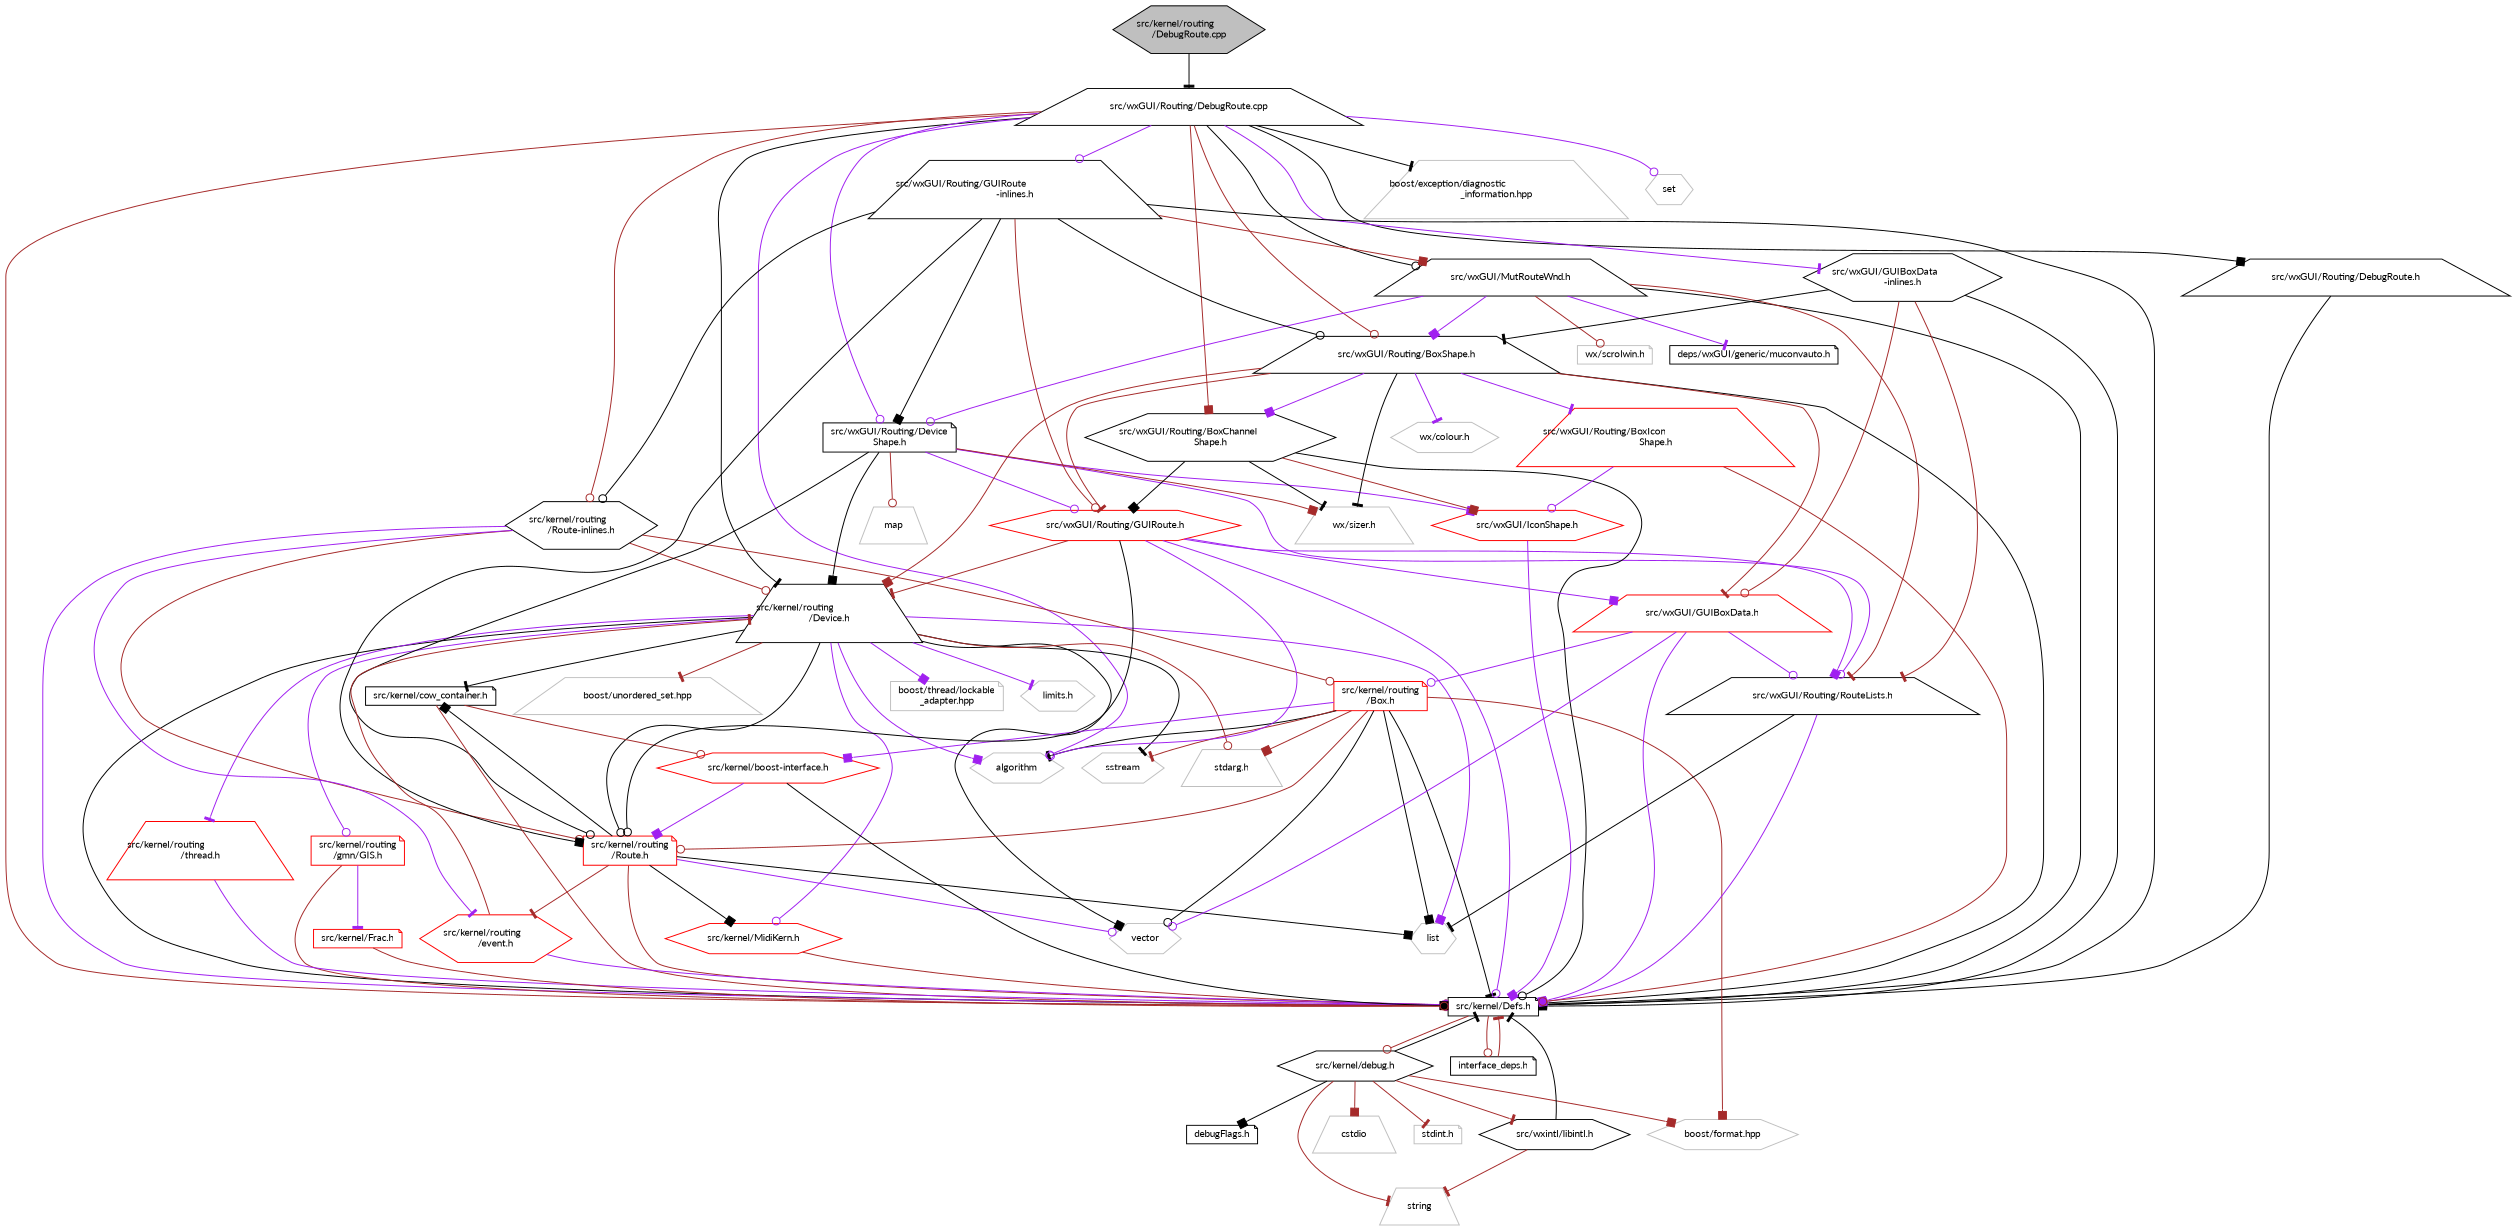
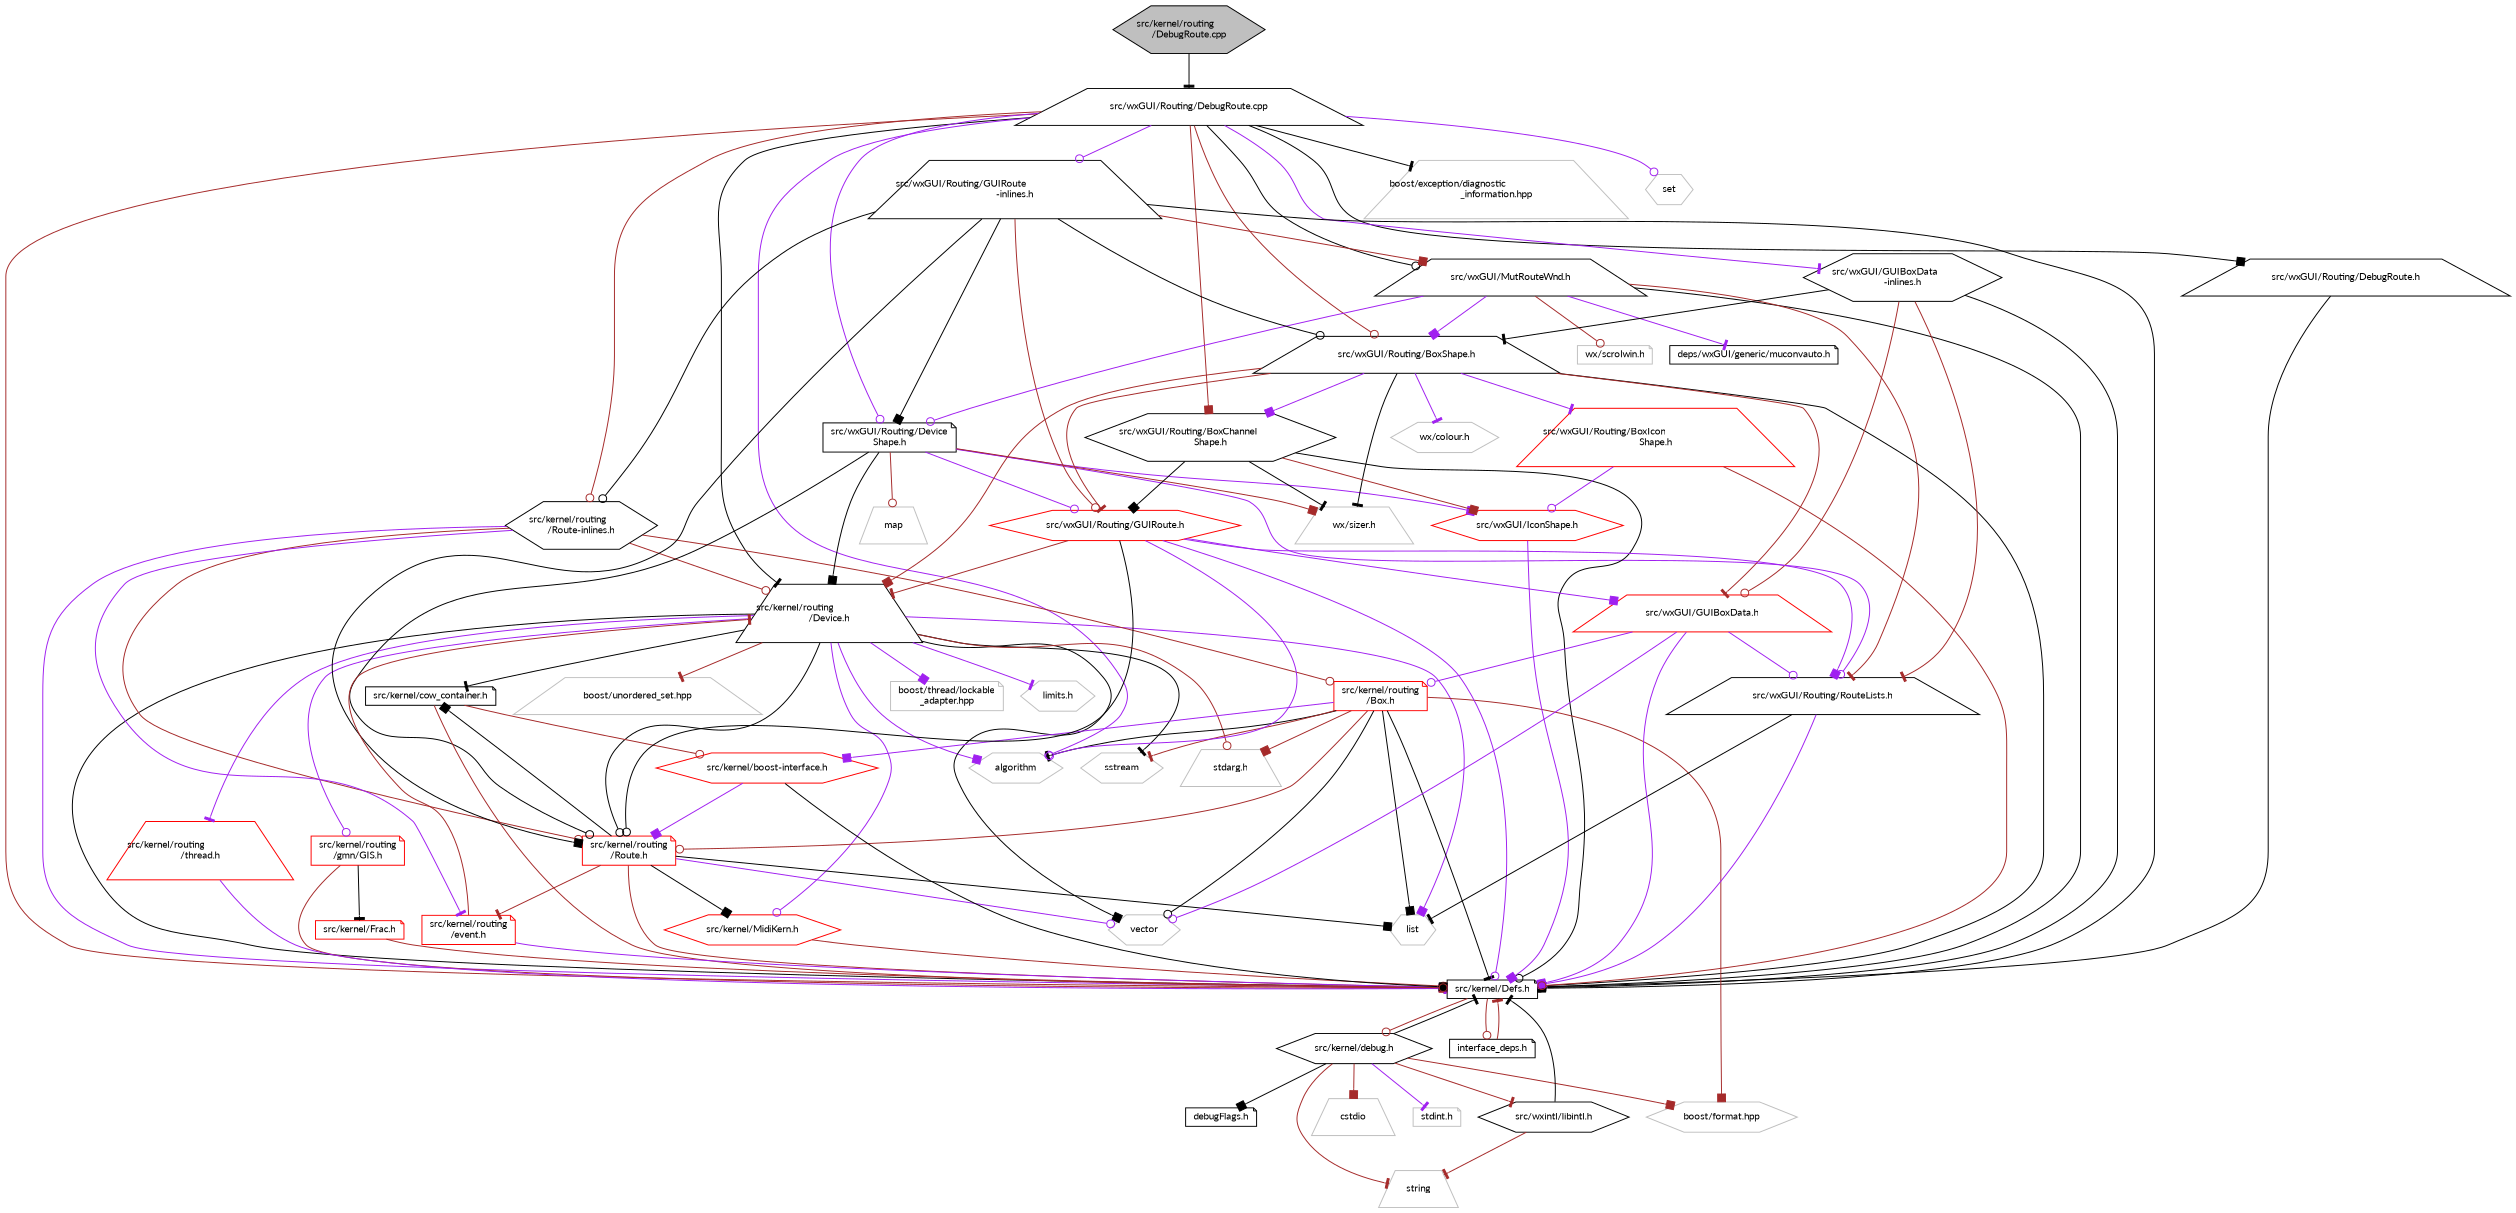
(358, 895) -> (359, 890)
(496, 939) -> (469, 930)
(1398, 1101) -> (1397, 1084)
